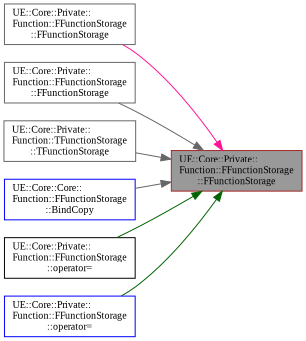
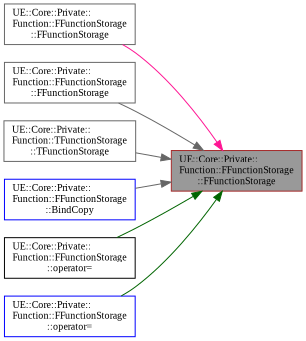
(70, 200) -> (70, 200)
